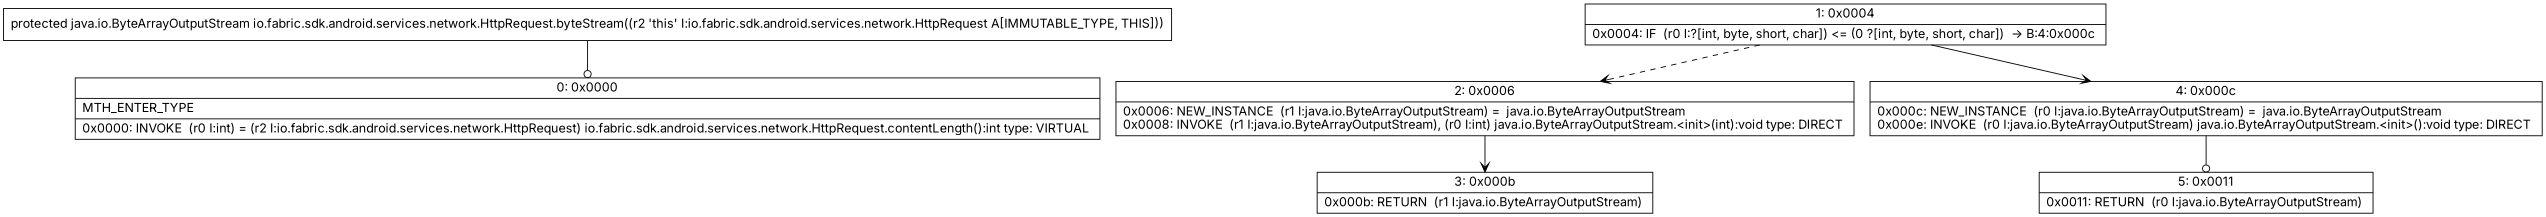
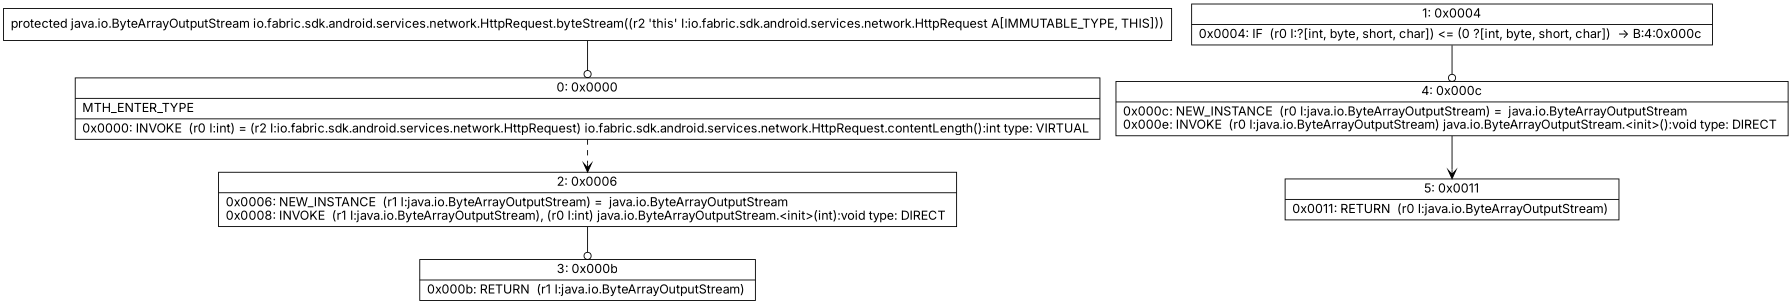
(1684, 62) -> (588, 151)
(2007, 62) -> (1452, 60)
(1485, 149) -> (588, 240)
(2206, 150) -> (1452, 153)
